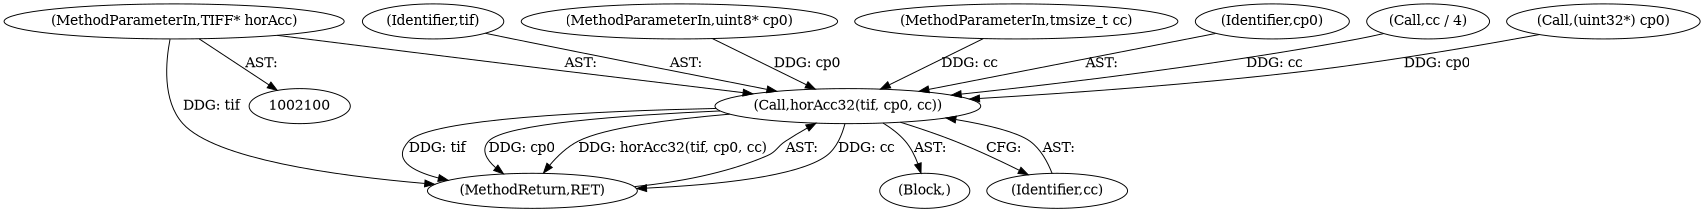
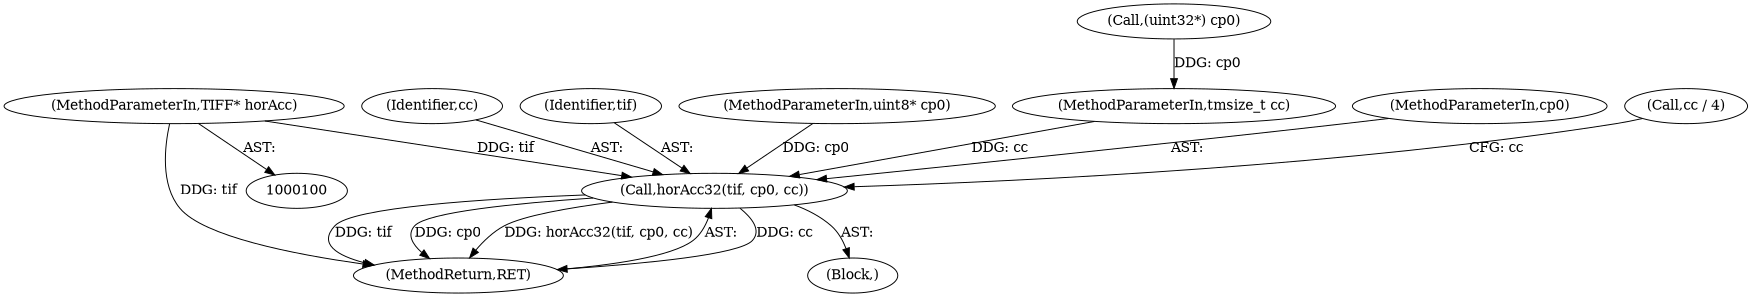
(1272, 21) -> (1480, 106)
(583, 64) -> (506, 148)
(1274, 64) -> (1496, 148)
(1261, 76) -> (1174, 59)
(300, 106) -> (297, 191)
(961, 144) -> none
